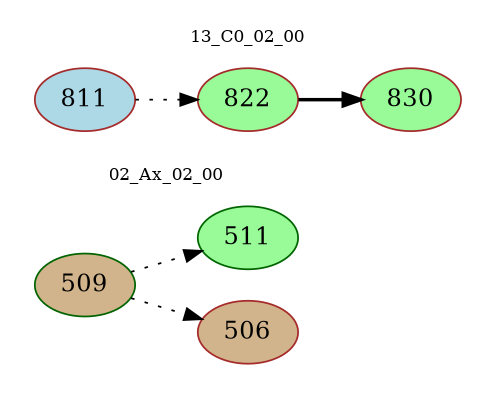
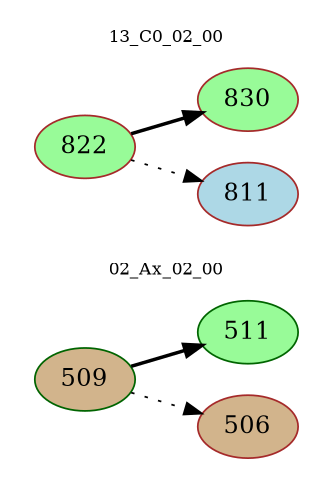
(158, 100) -> (158, 168)
(158, 264) -> (158, 358)
